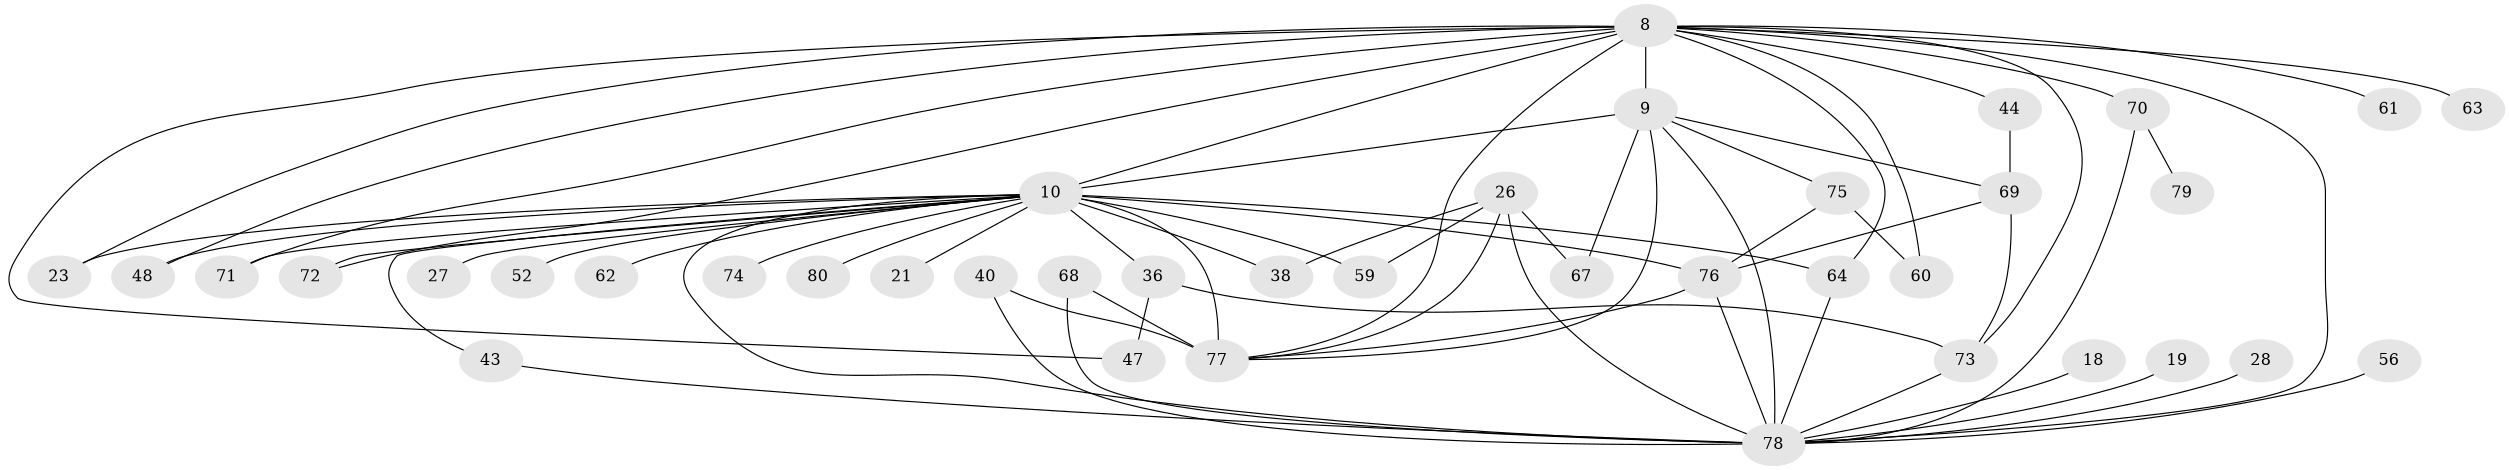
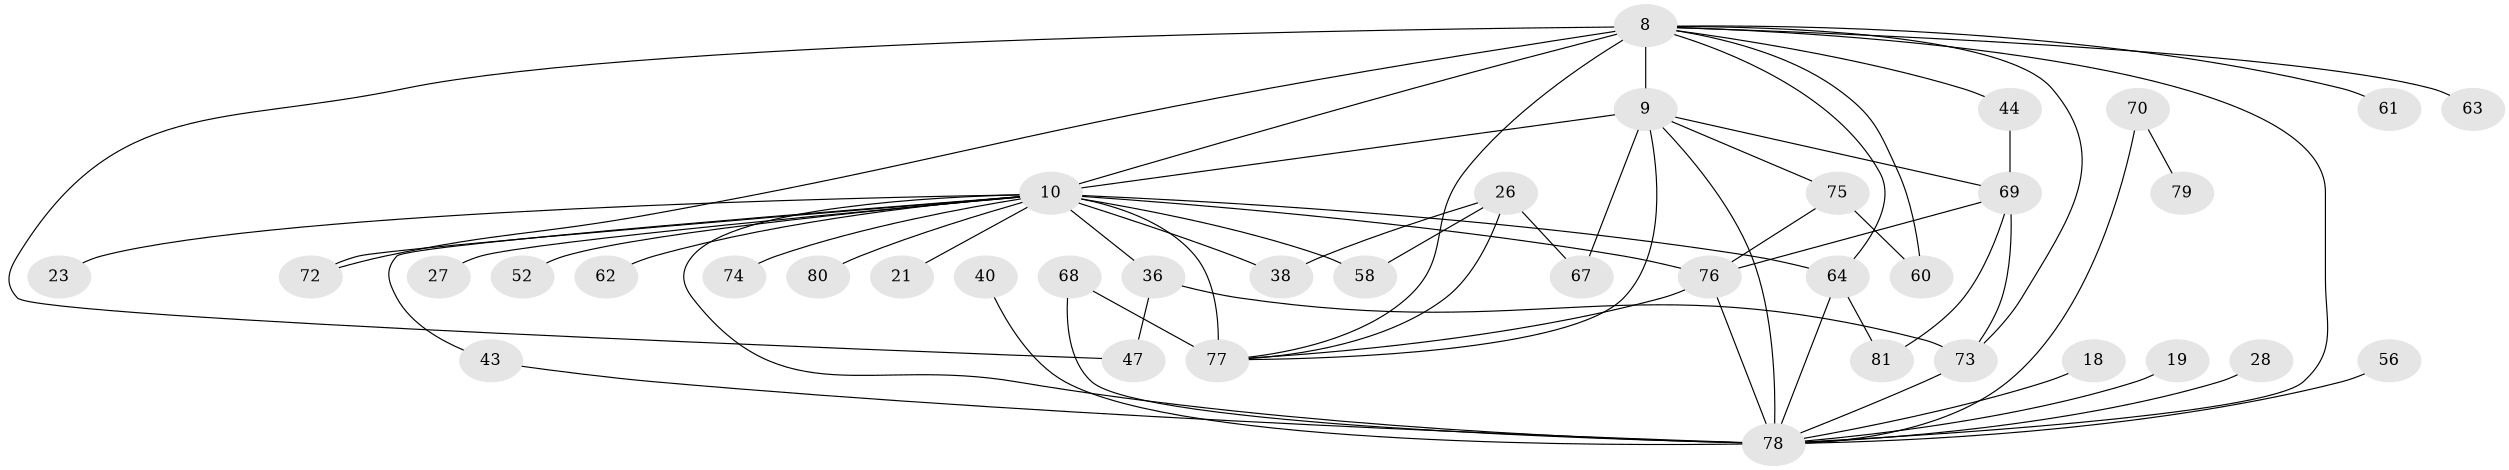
(1897, 50) -> none
(833, 59) -> none
(143, 277) -> none
(227, 277) -> none
(1365, 277) -> (1365, 277)
(1102, 319) -> none
(1597, 353) -> none
none -> (1882, 361)
